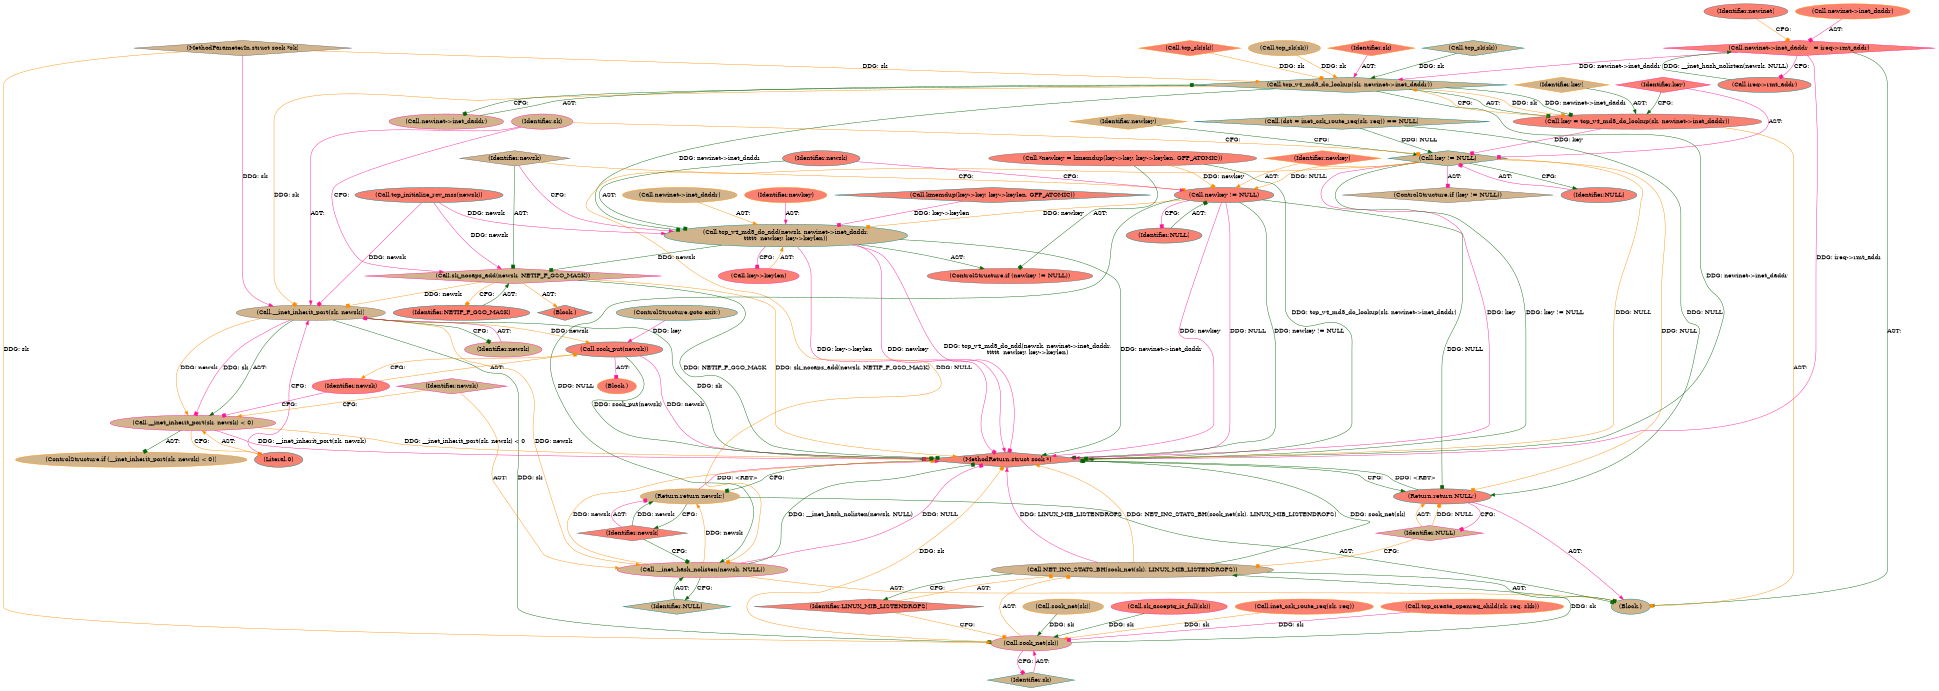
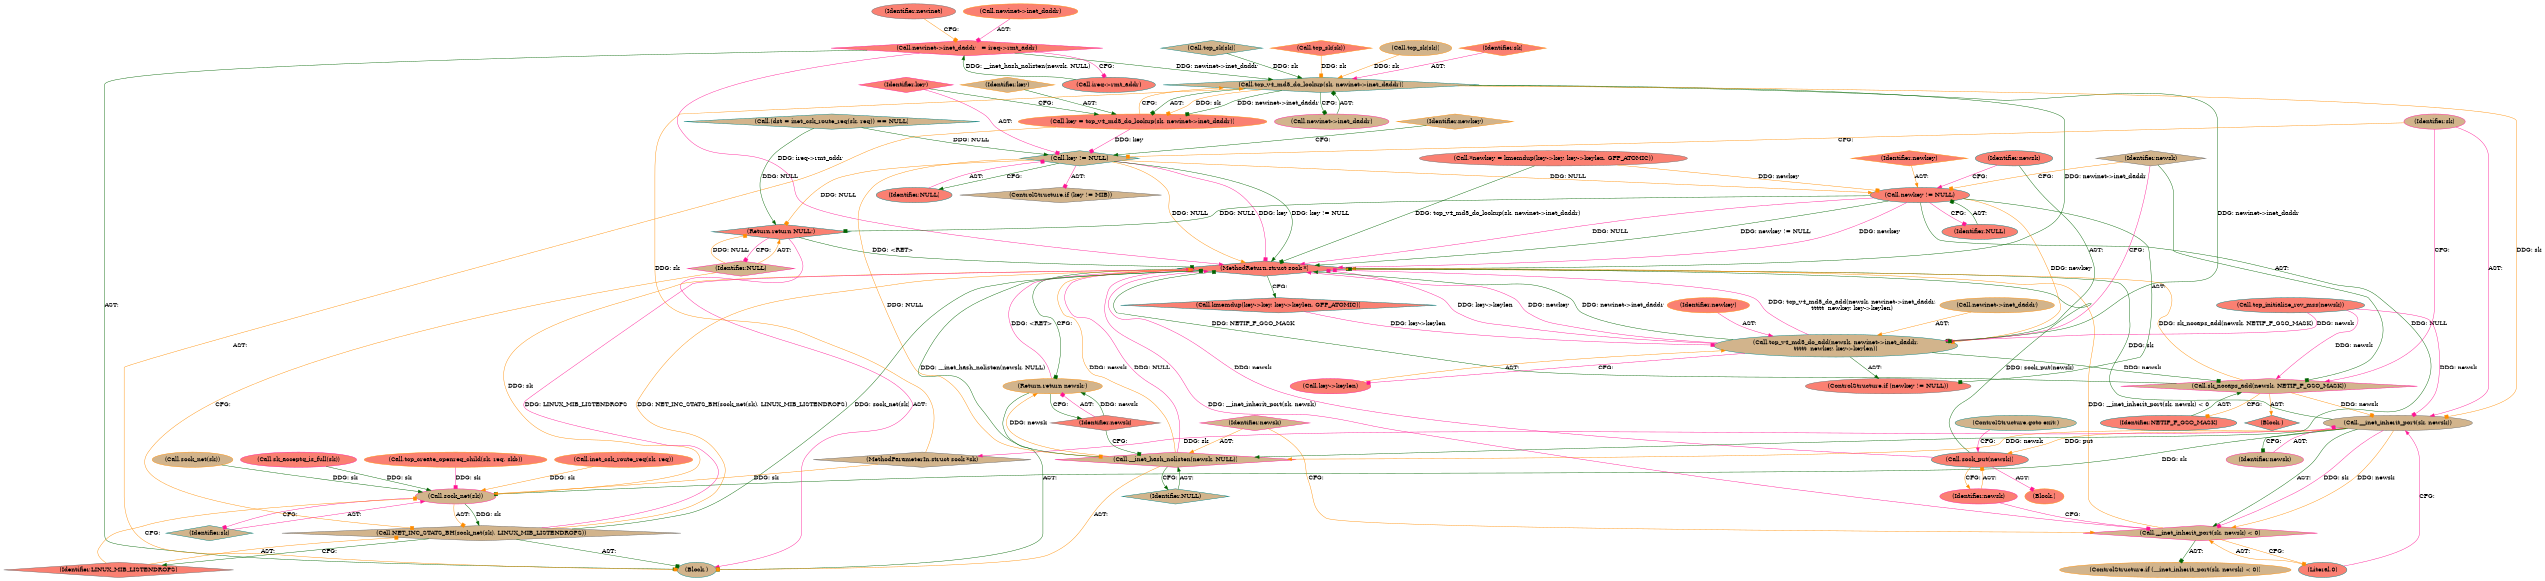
(1570, 64) -> (1142, 66)
(1637, 122) -> (1143, 122)
(243, 187) -> (1662, 432)
(1448, 195) -> (1061, 195)
(1098, 209) -> (2152, 296)
(570, 331) -> (2079, 441)
(667, 331) -> (1989, 441)
(193, 423) -> (2200, 533)
(1241, 466) -> (1271, 285)
(1442, 496) -> (781, 232)
(703, 570) -> (1176, 460)
(1132, 570) -> (481, 533)
